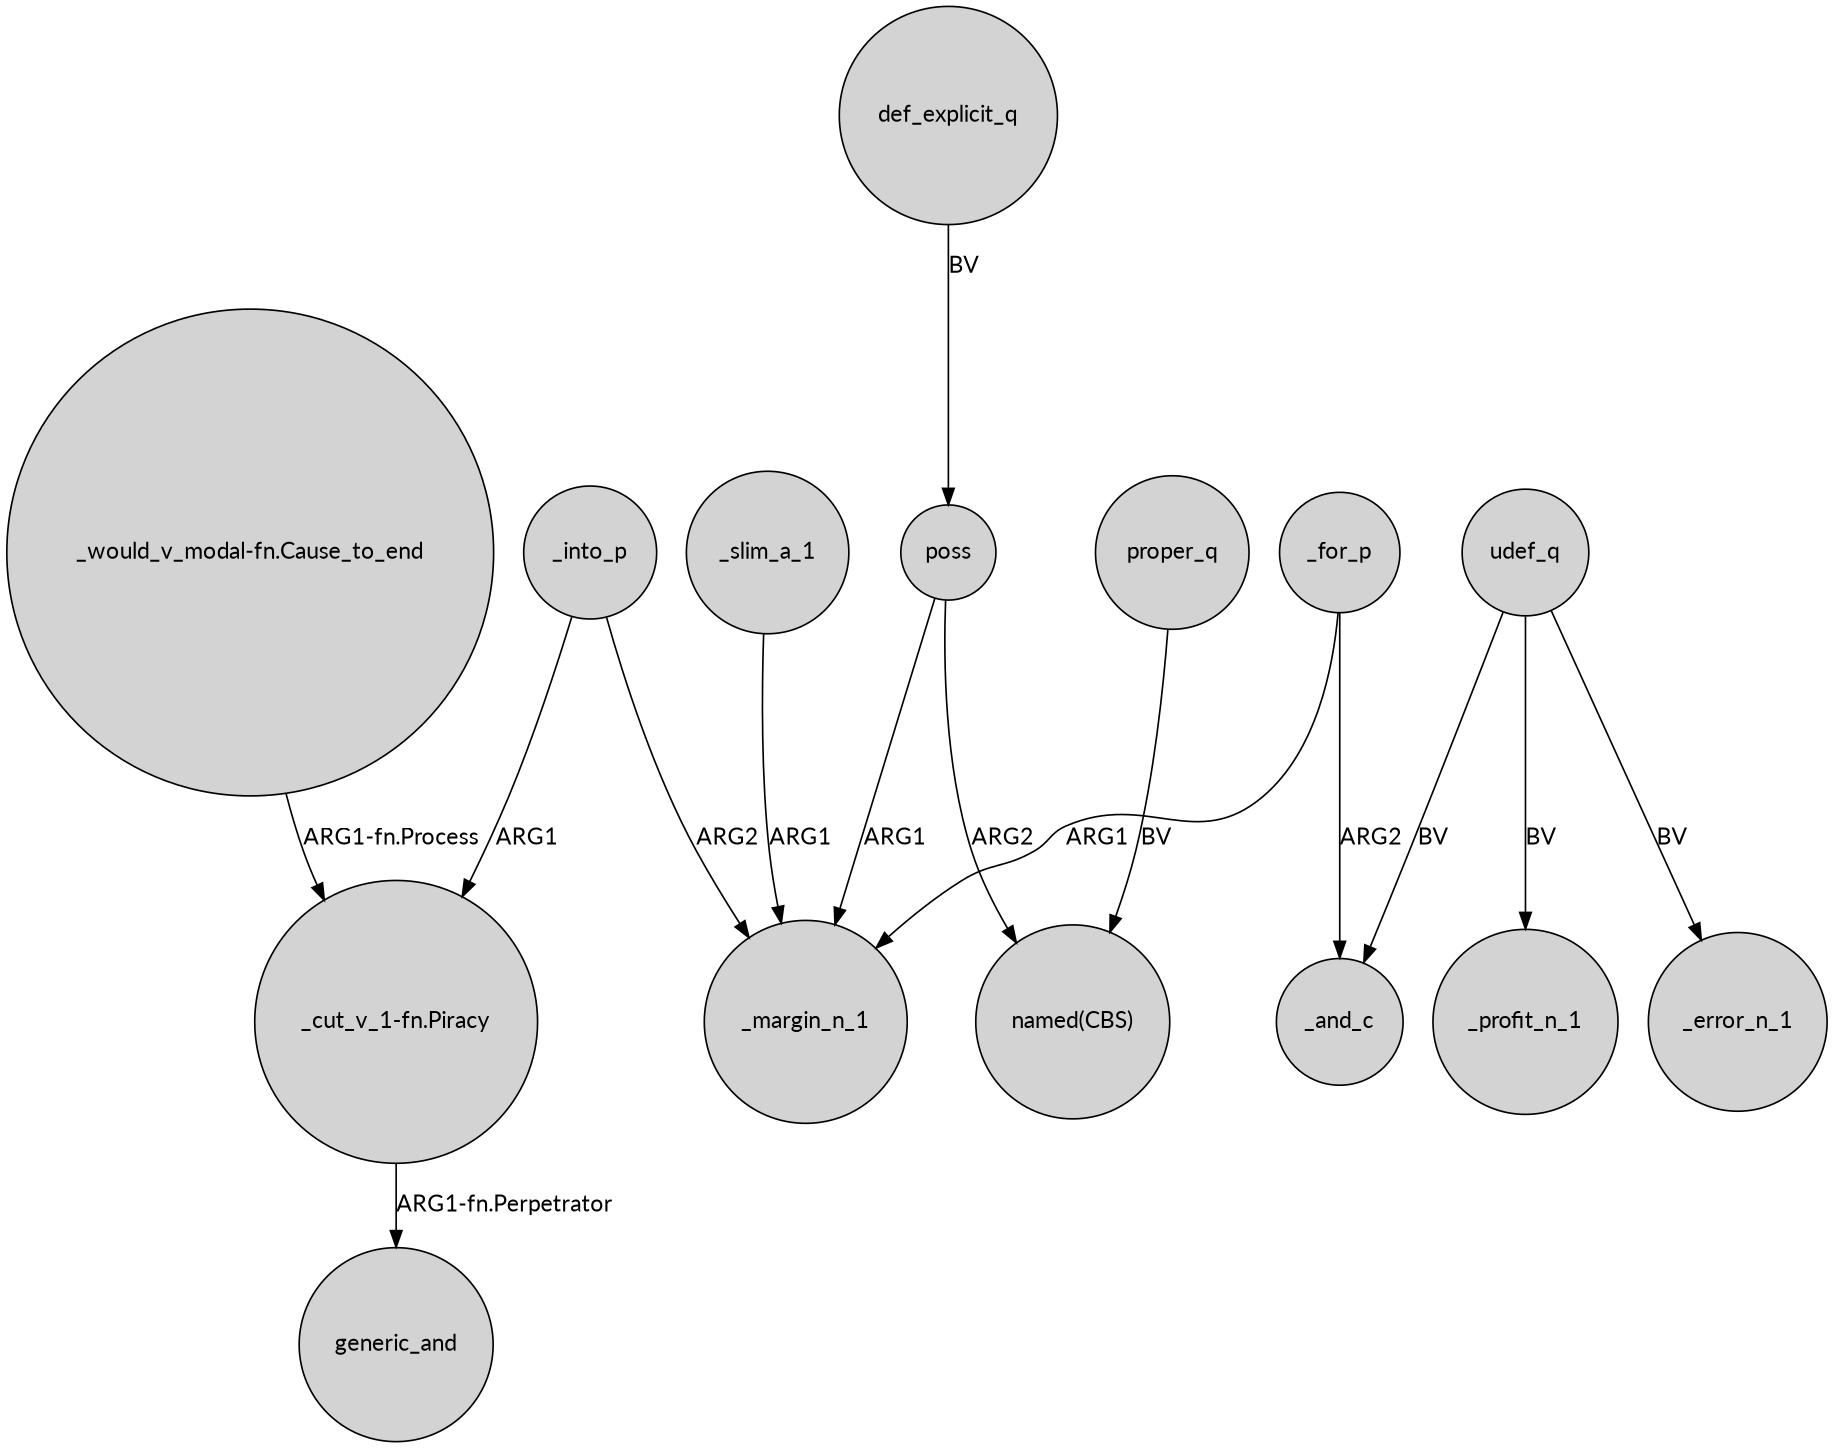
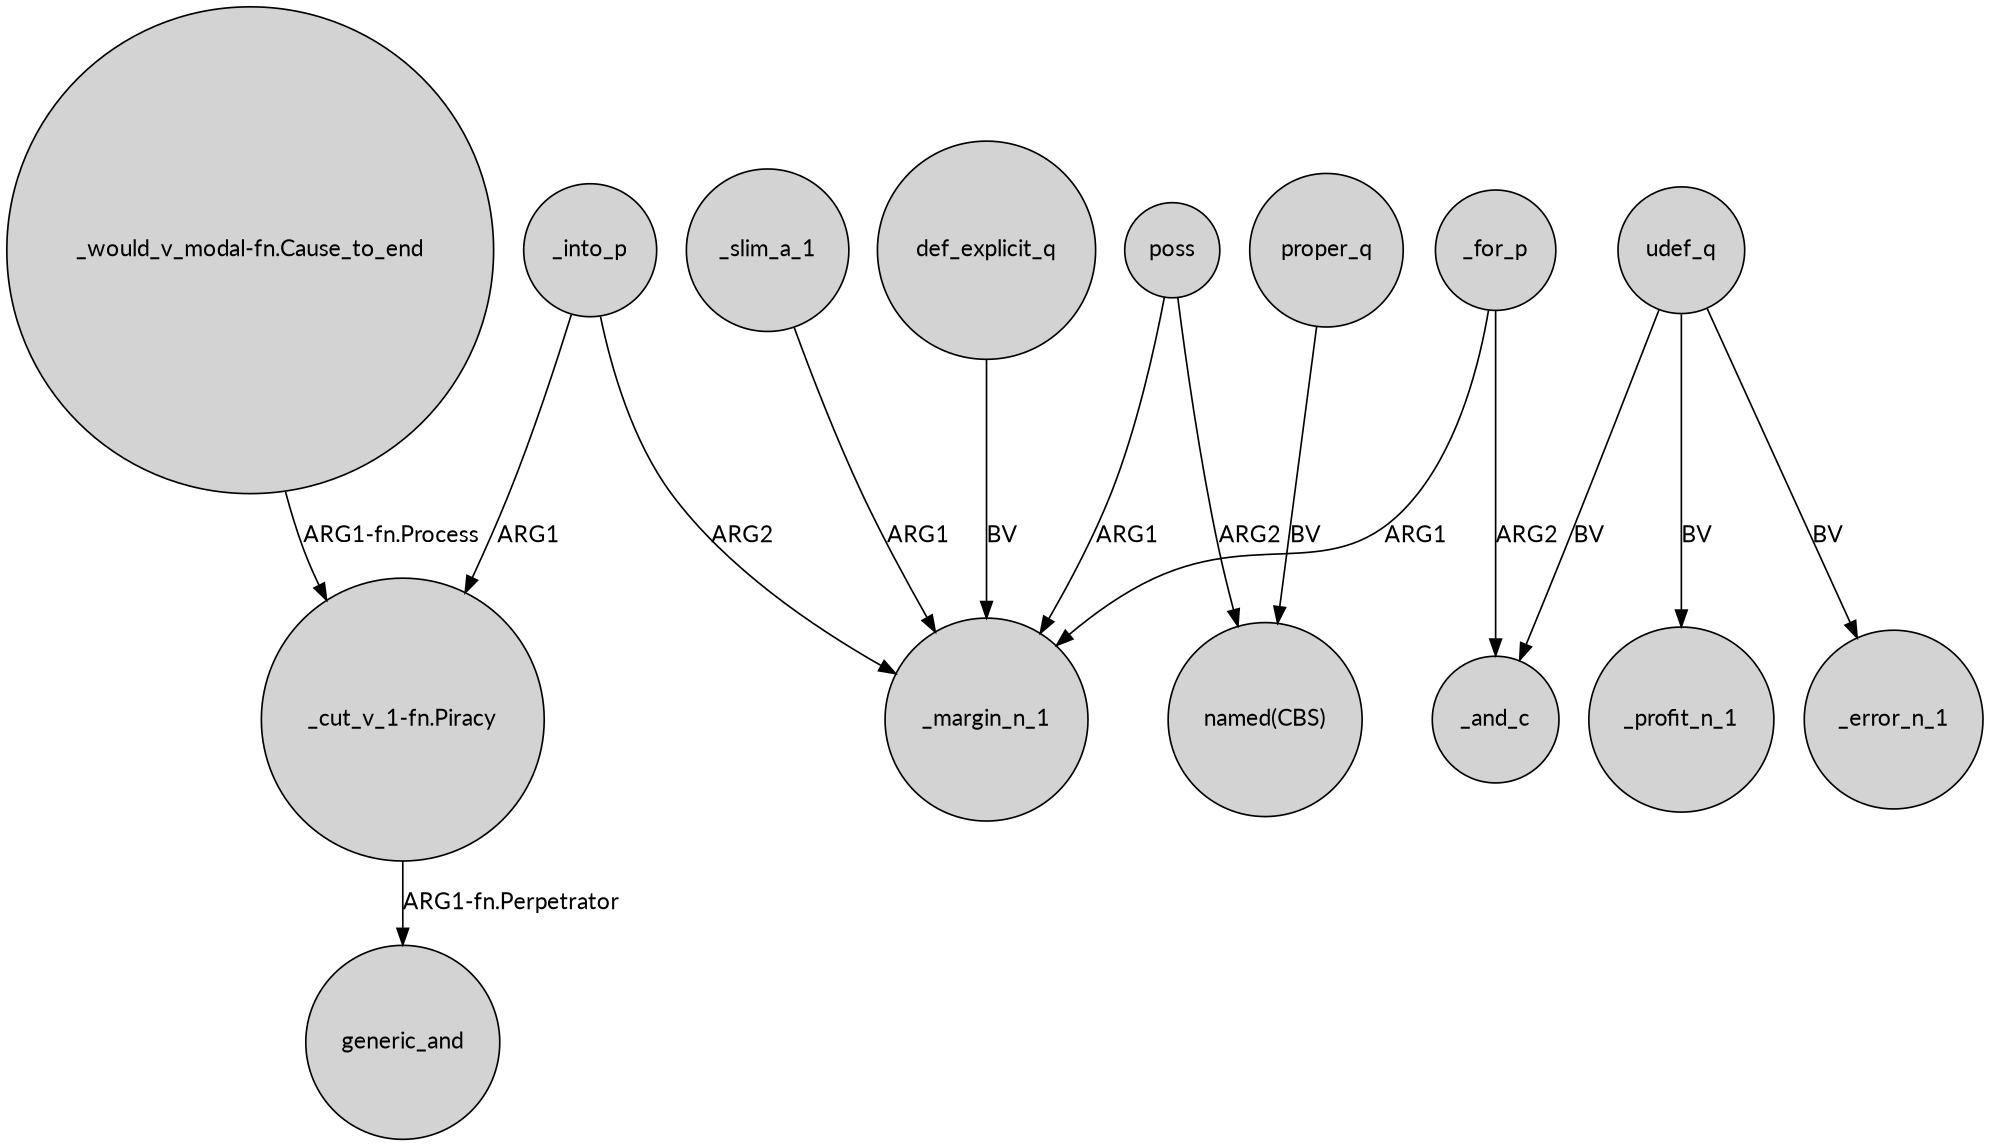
(948, 356) -> (987, 480)
